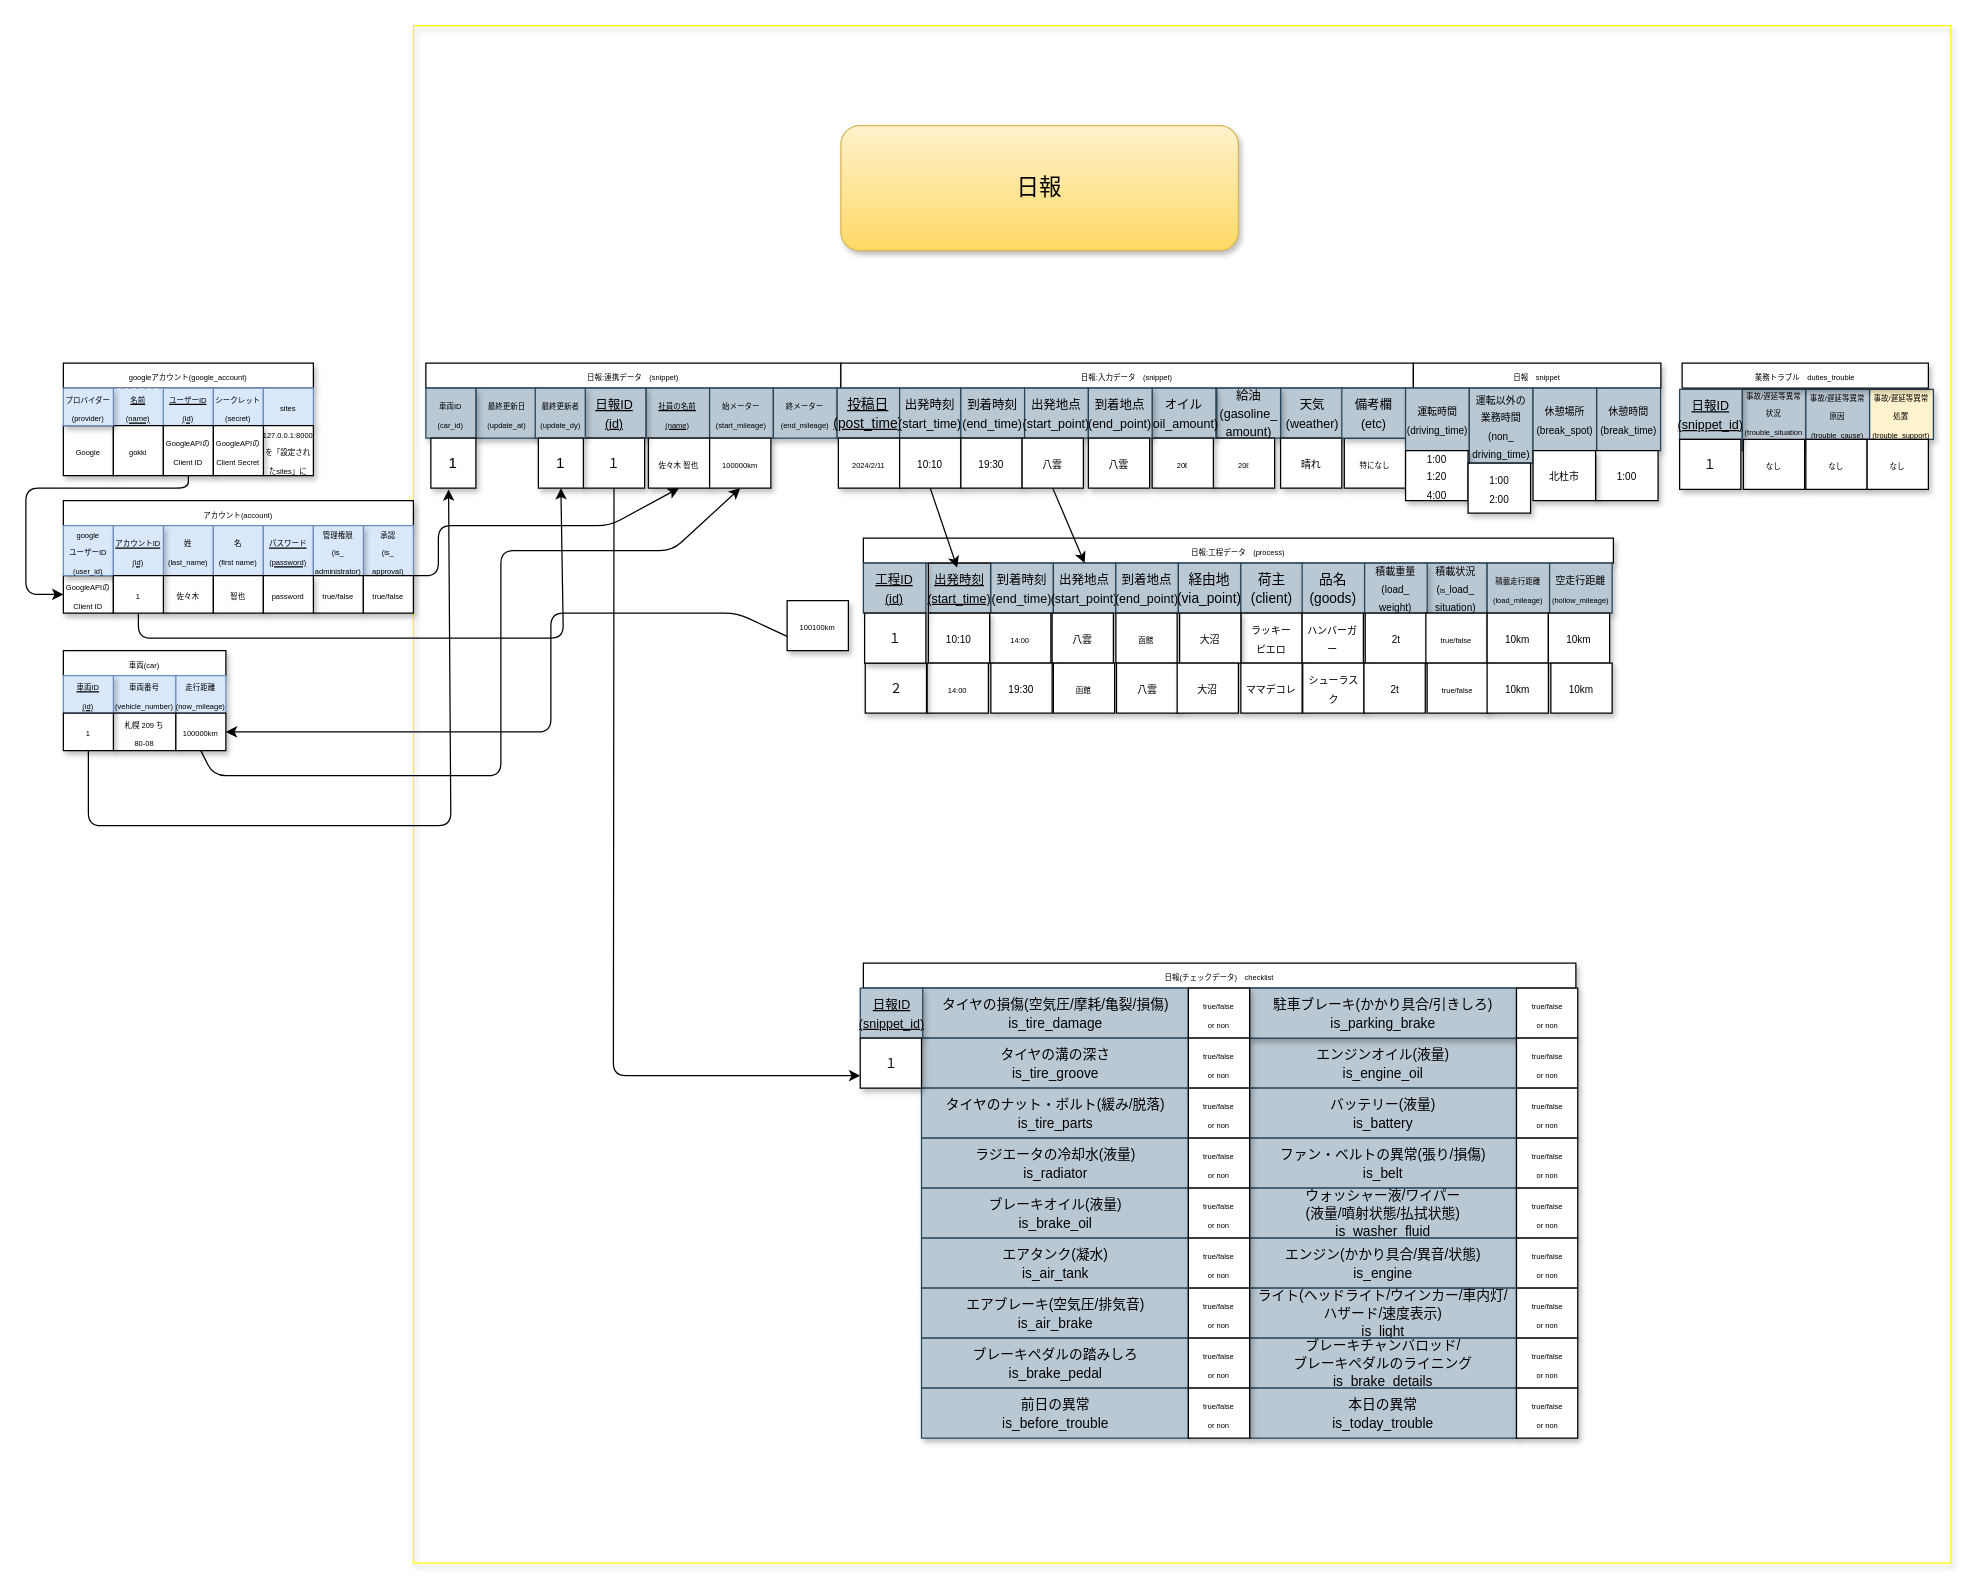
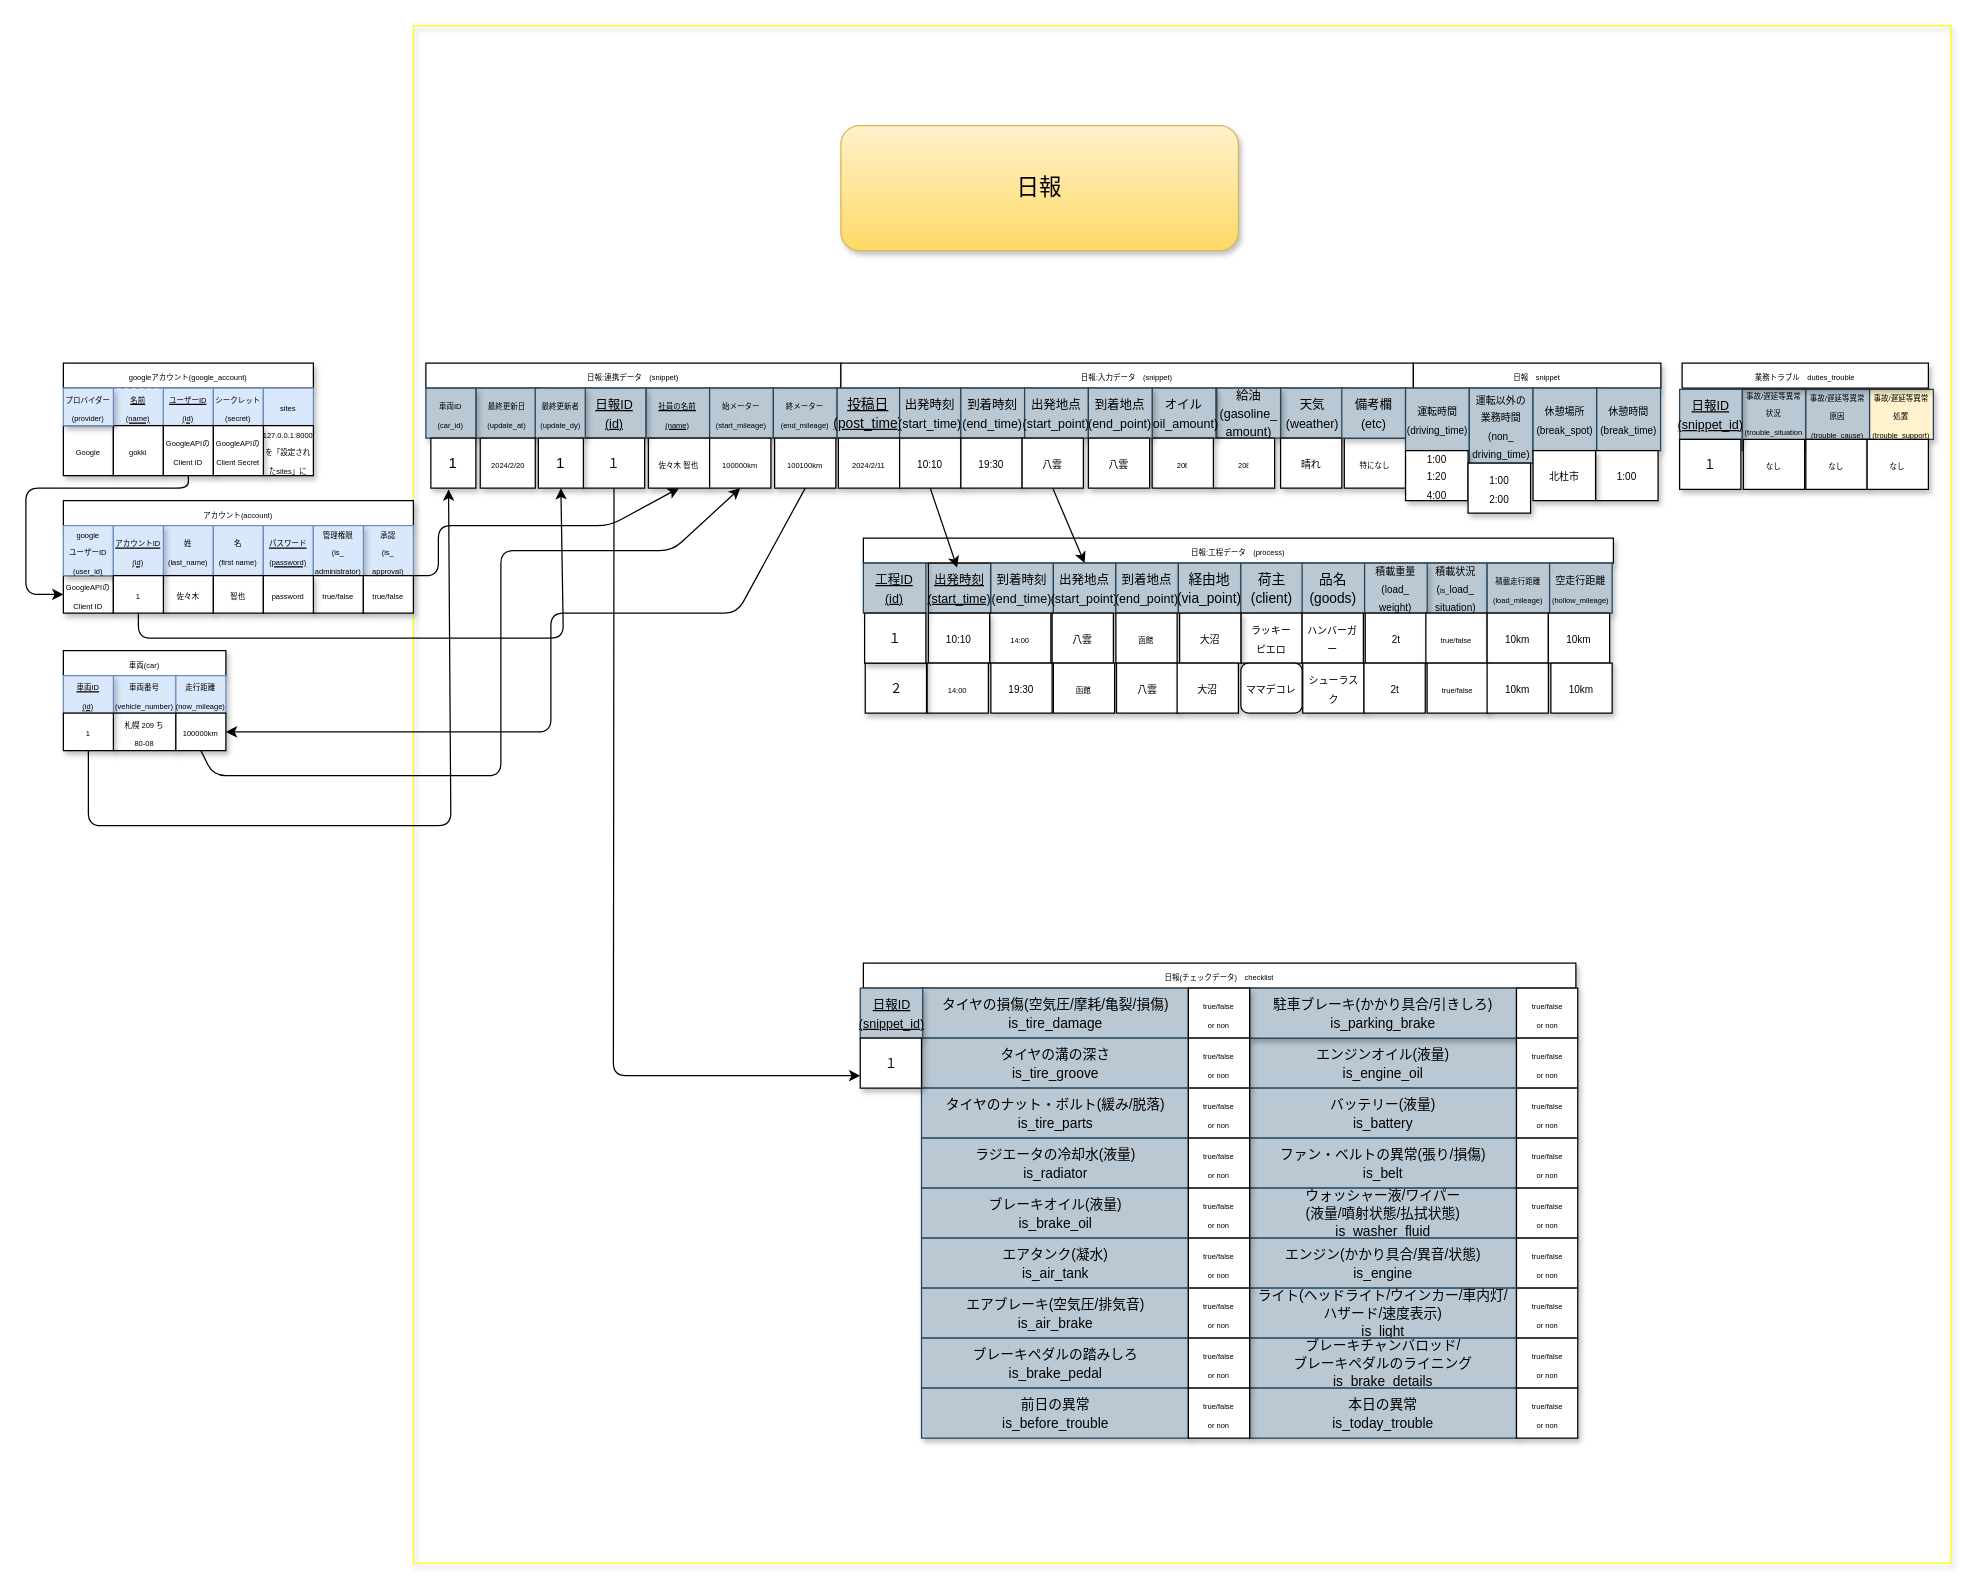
none -> (508, 463)
(818, 626) -> (805, 463)
(1271, 688) -> (1271, 688)
